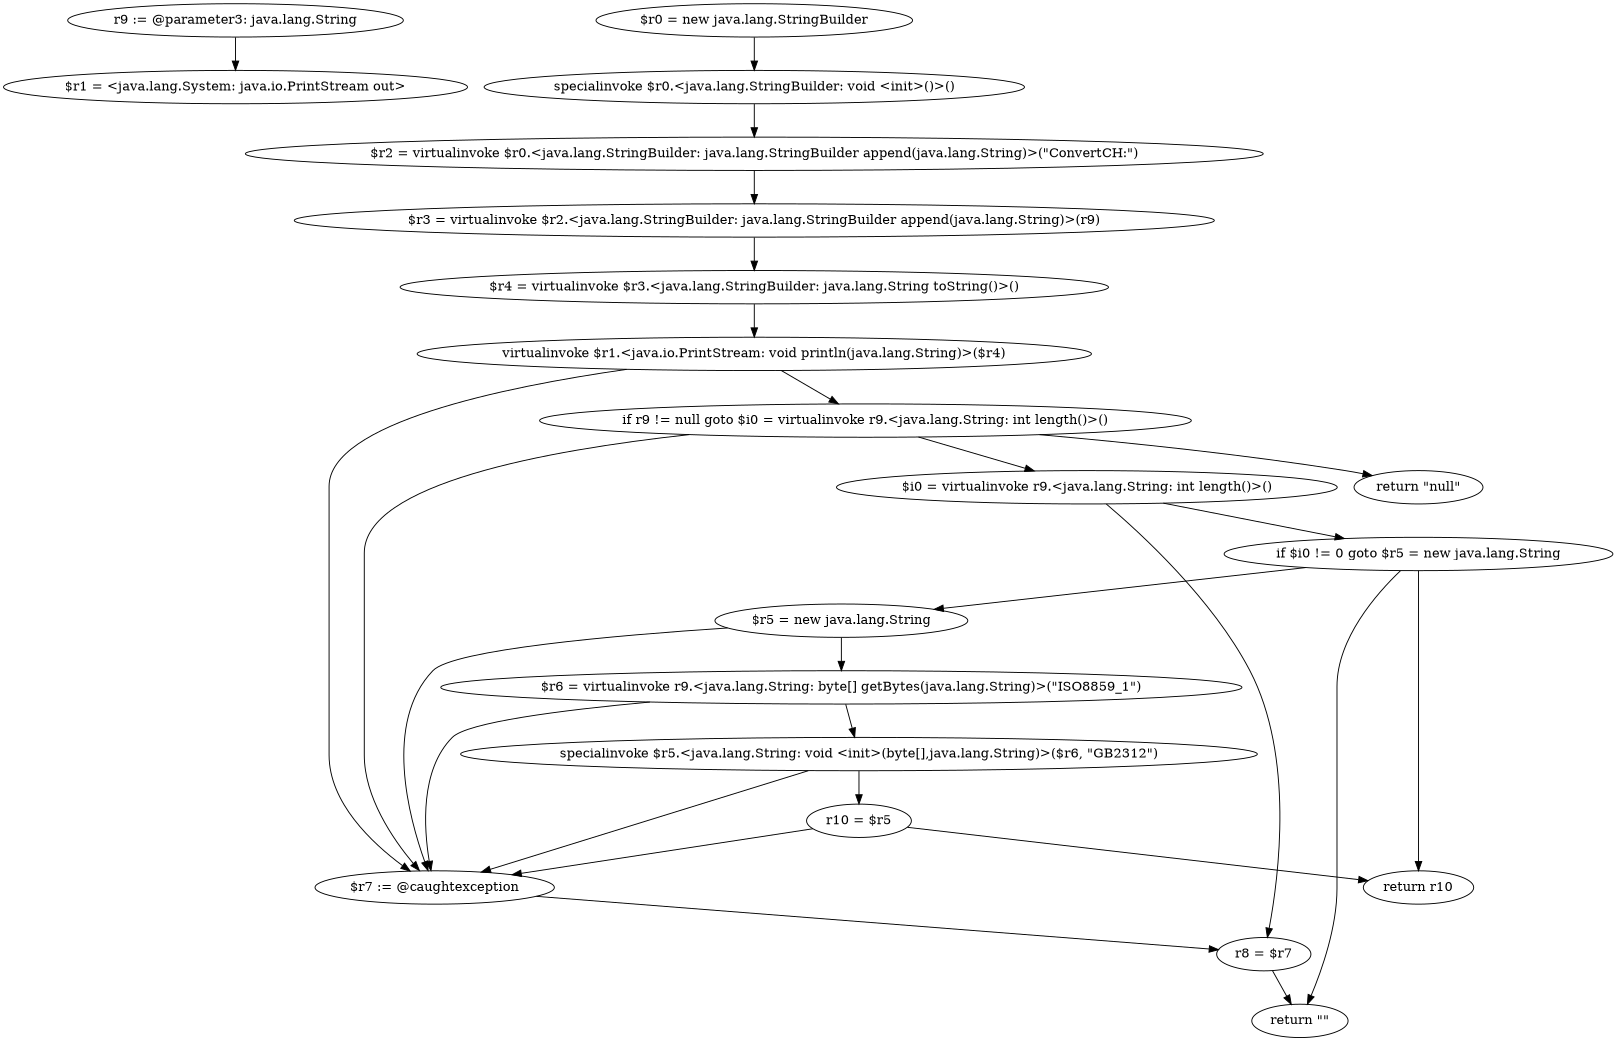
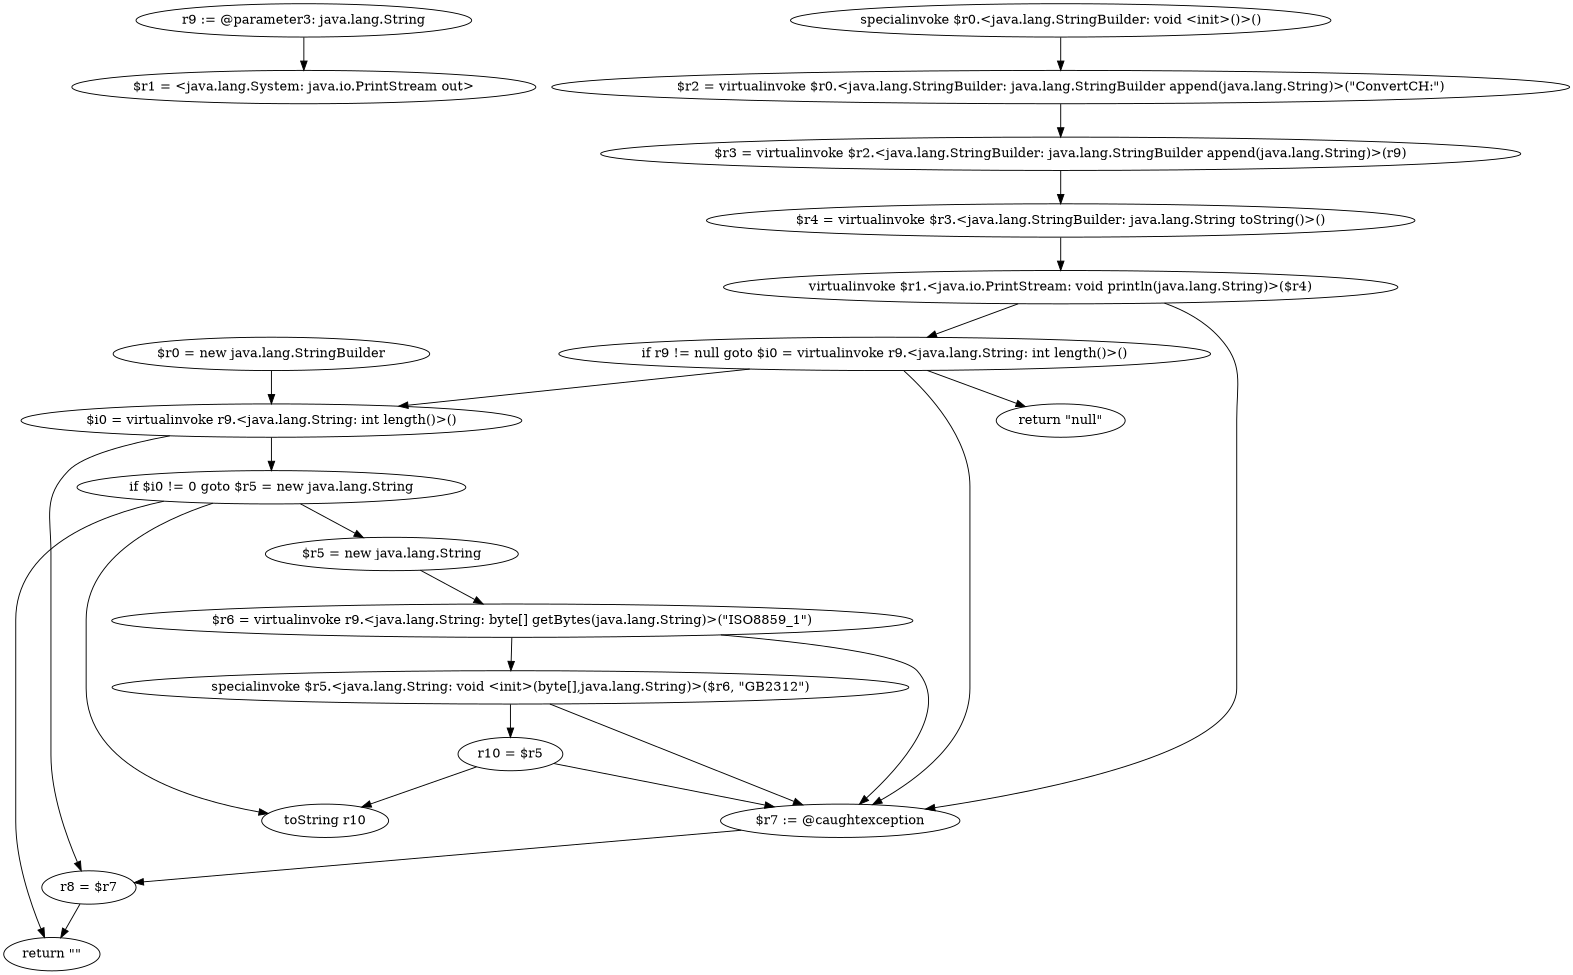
(754, 49) -> (271, 383)
(479, 655) -> none
(1418, 887) -> (325, 821)
